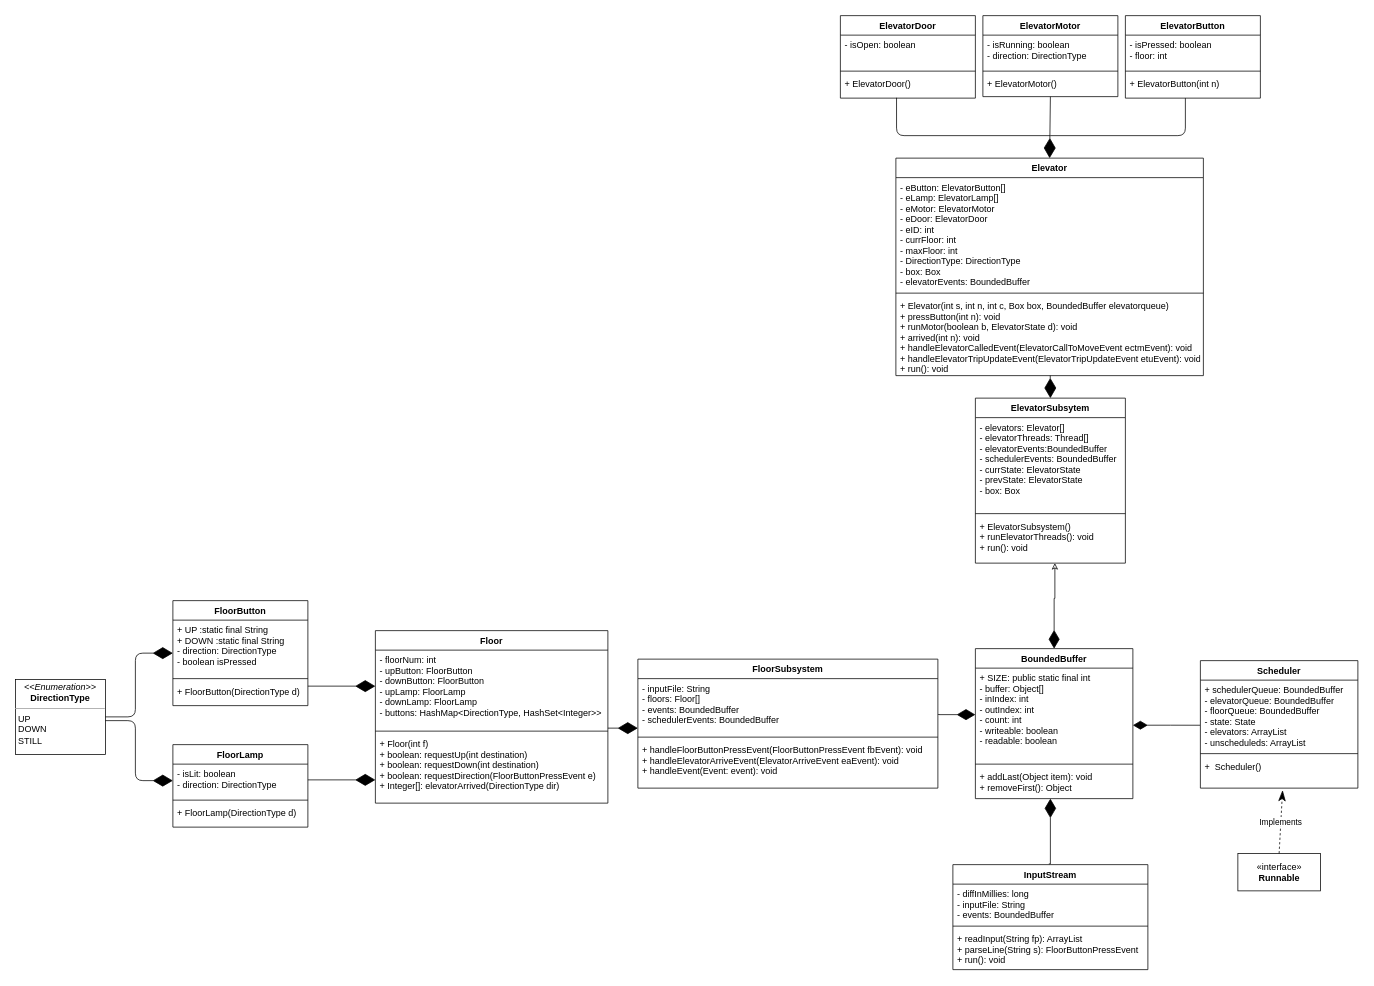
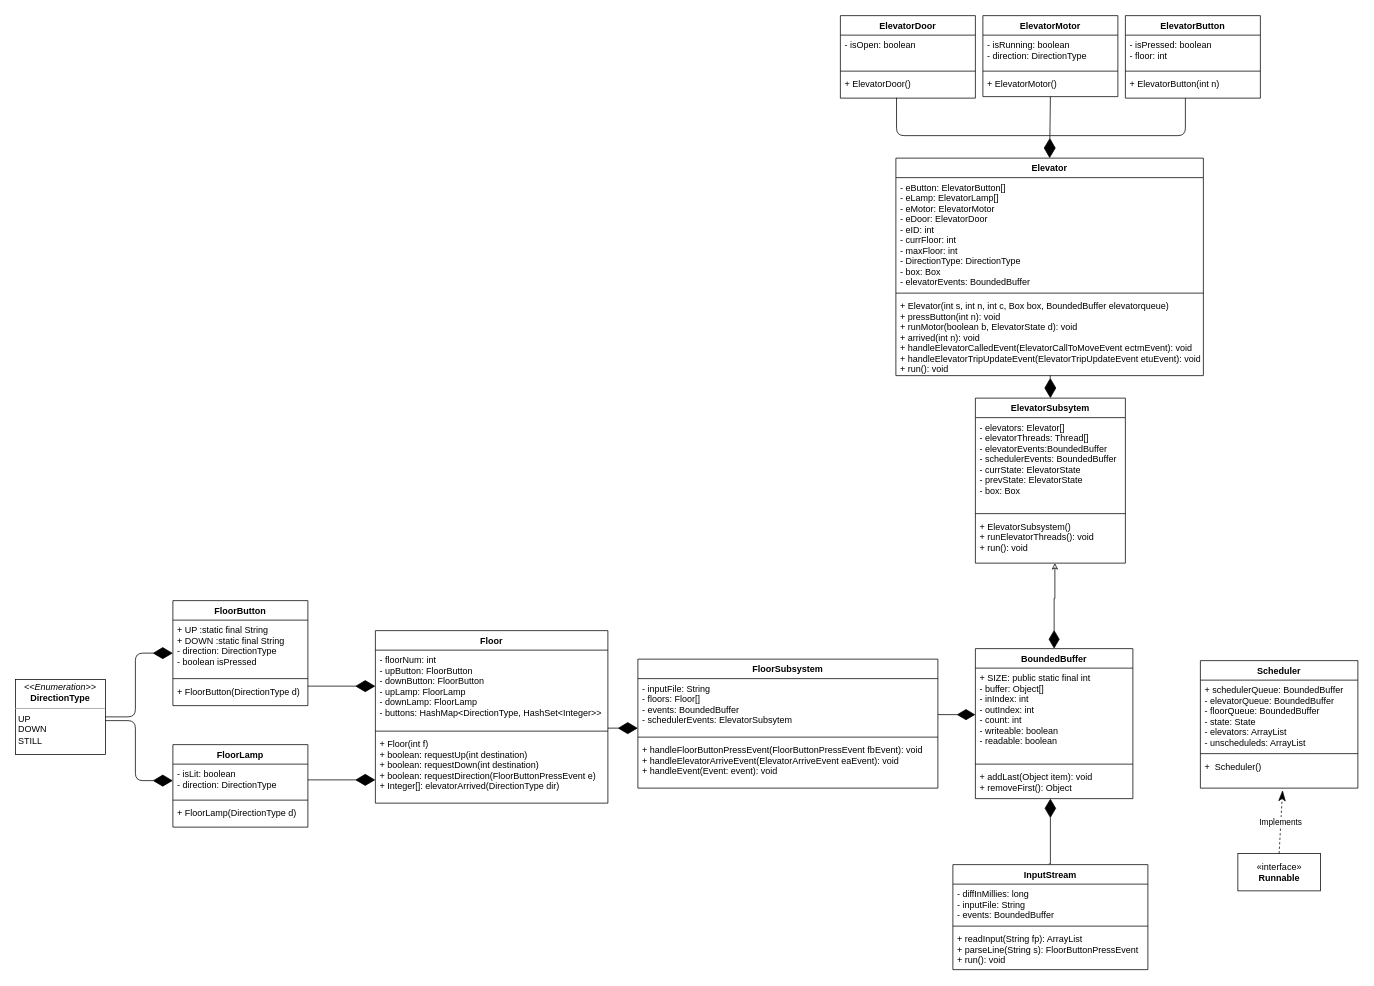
(682, 689) -> (682, 689)
(1172, 725) -> none
